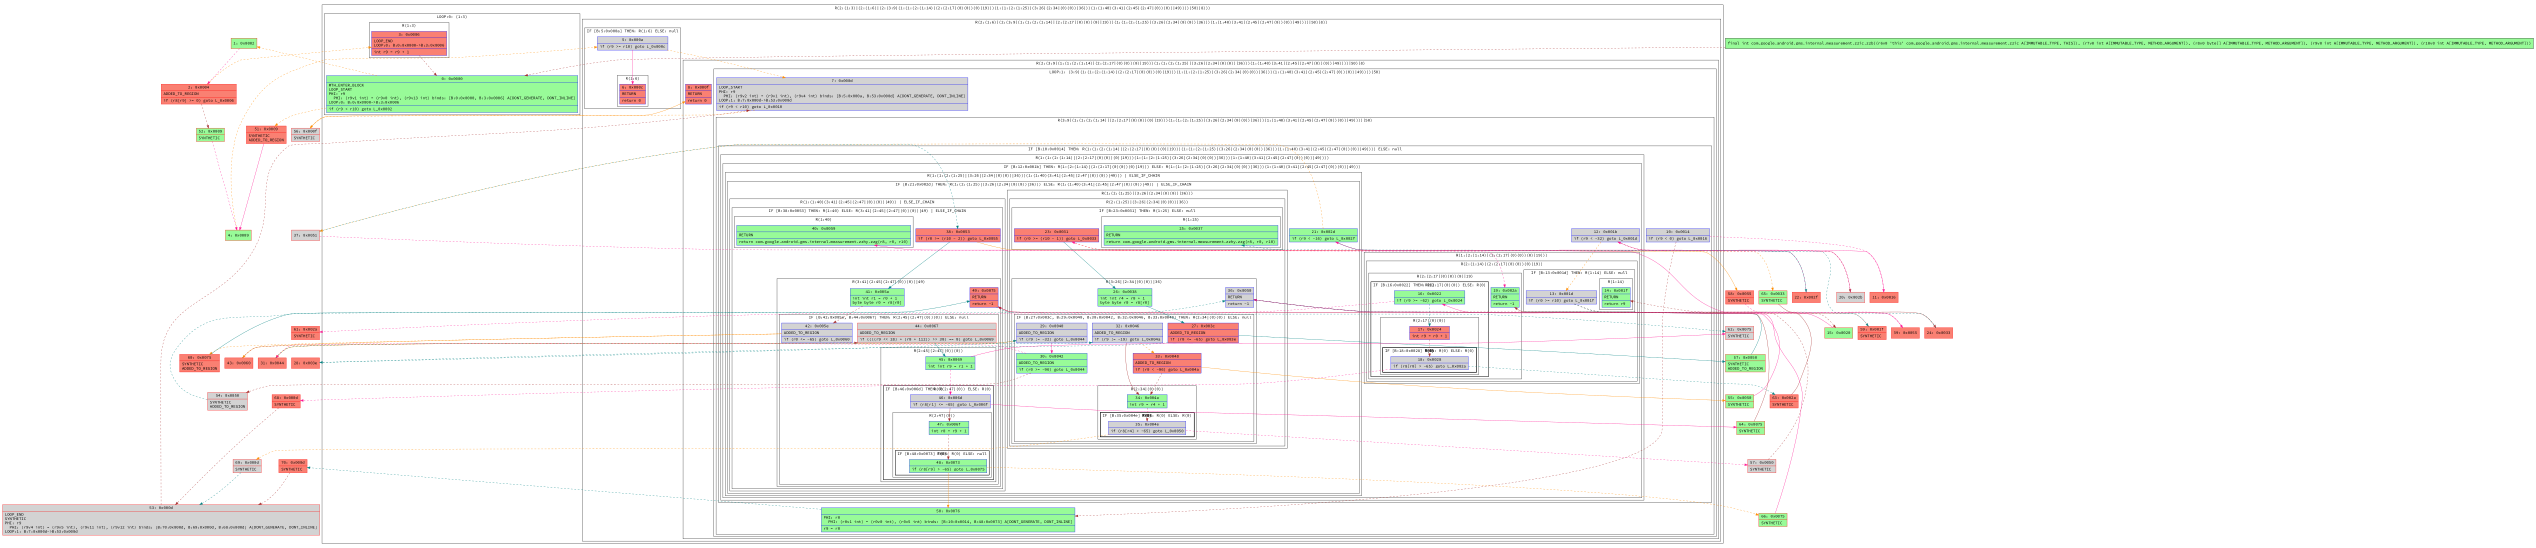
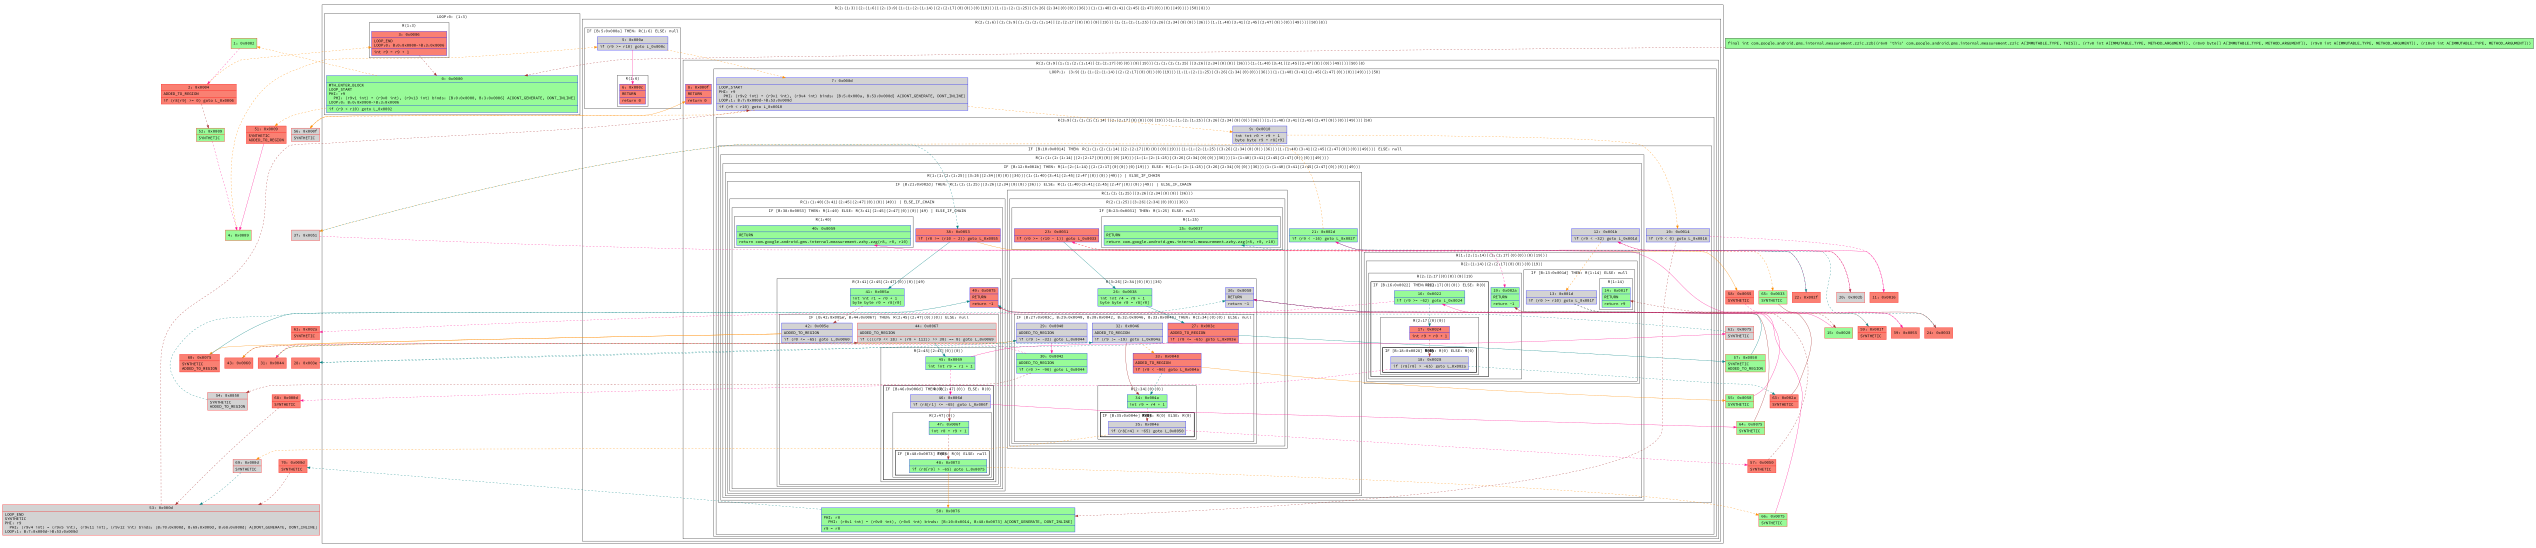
none -> (1260, 135)
(1487, 315) -> (1508, 315)
(496, 339) -> (496, 339)
(1157, 383) -> (1157, 383)
(1762, 466) -> (1762, 466)
